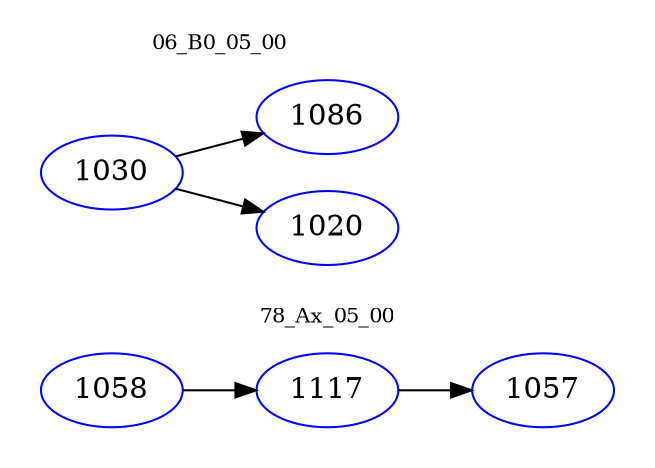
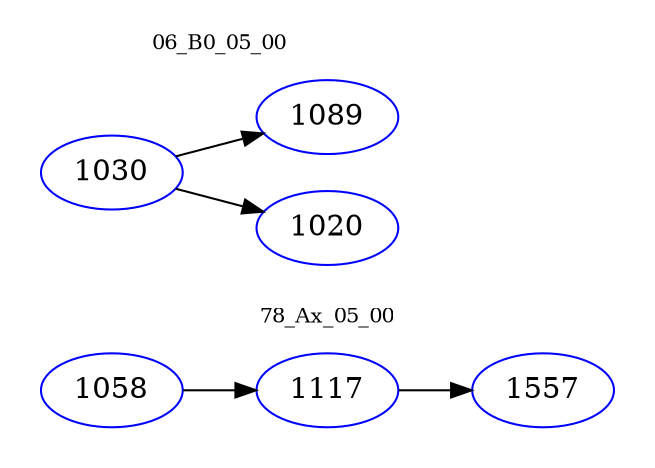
(327, 117) -> (327, 117)
(543, 390) -> (543, 390)
